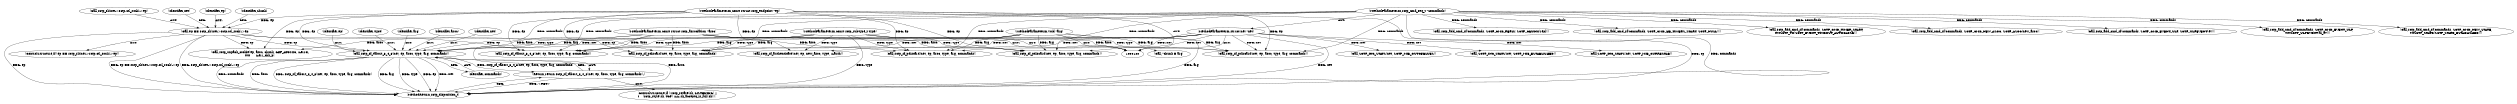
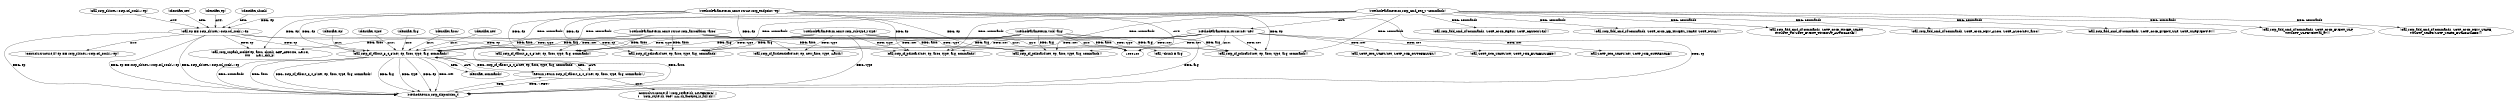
(1425, 79) -> none
(992, 85) -> none
